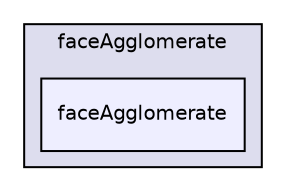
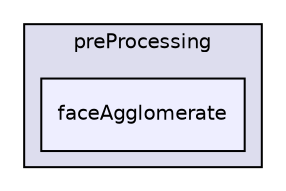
(143, 43) -> (143, 43)
